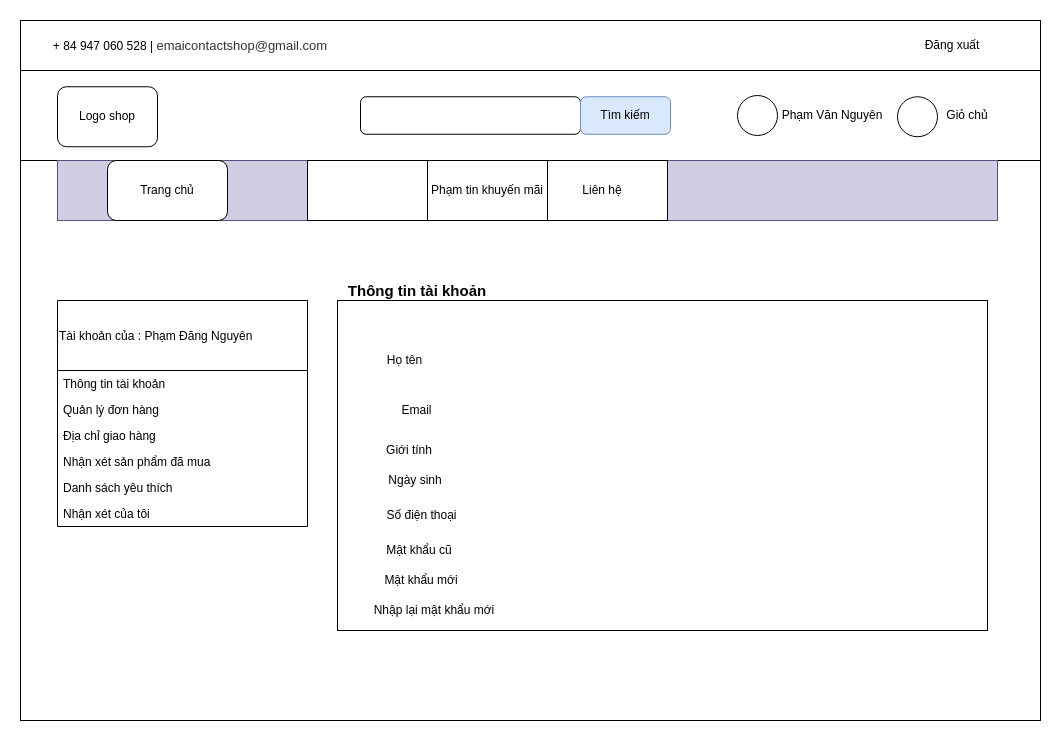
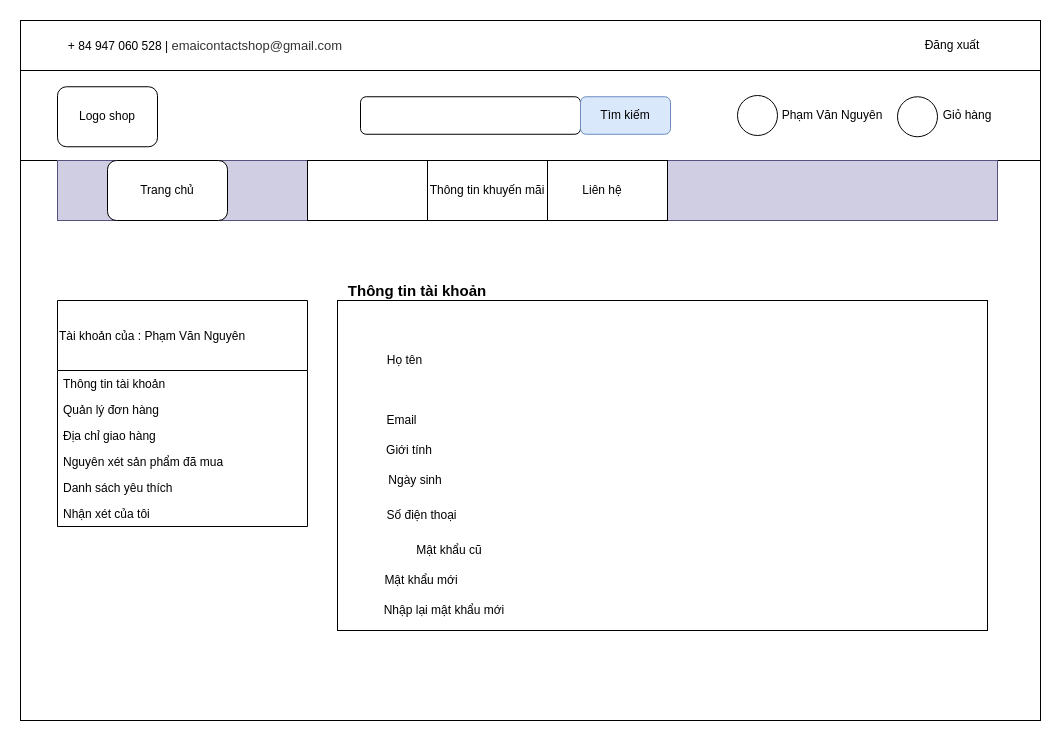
(191, 46) -> (206, 46)
(968, 116) -> (968, 116)
(488, 191) -> (488, 191)
(154, 336) -> (151, 336)
(416, 411) -> (401, 421)
(136, 462) -> (143, 462)
(419, 551) -> (449, 551)
(434, 611) -> (444, 611)
